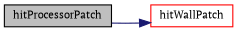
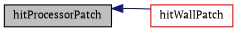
(126, 23) -> (137, 9)
